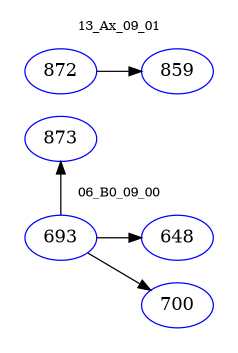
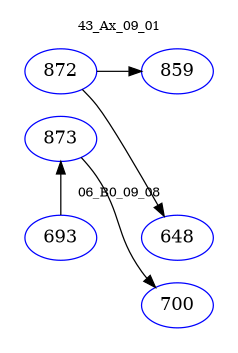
(119, 27) -> (119, 27)
(119, 193) -> (119, 193)
(113, 238) -> (123, 145)
(114, 268) -> (116, 217)
